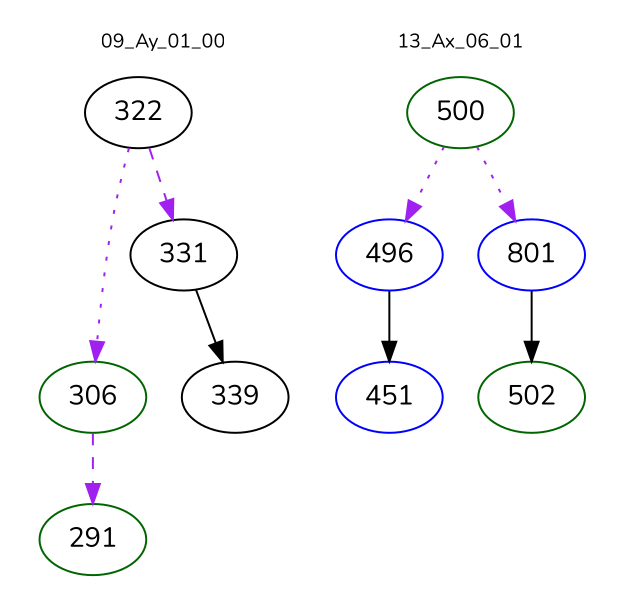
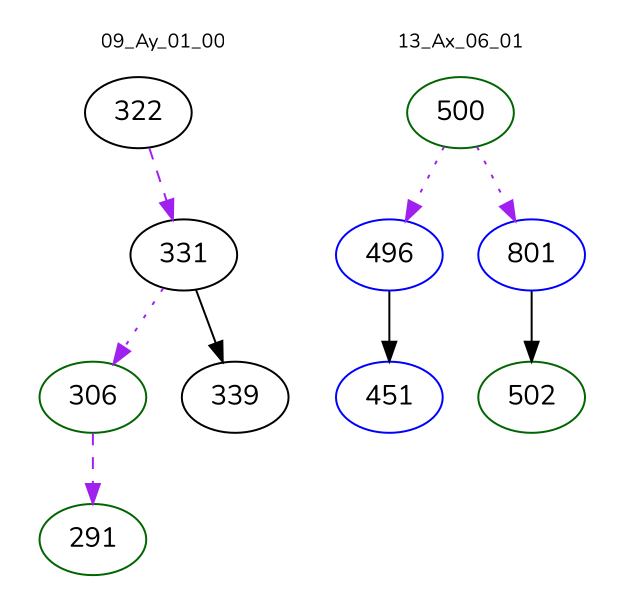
(109, 244) -> (144, 318)
